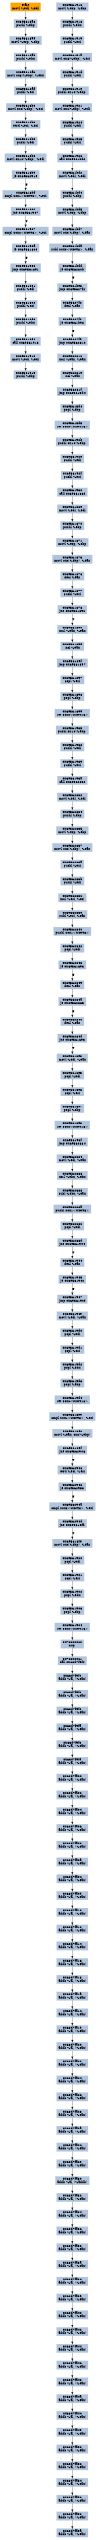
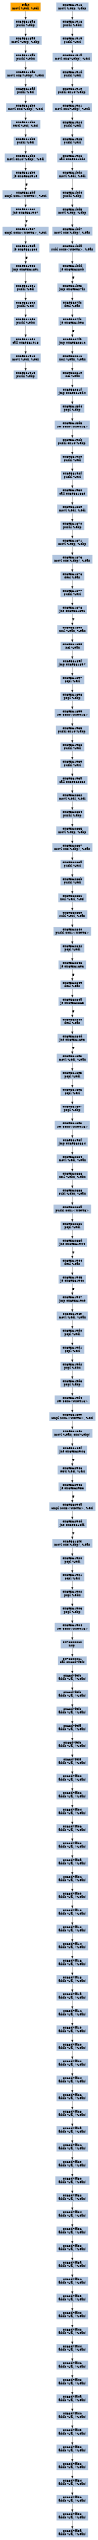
(72, 2181) -> (72, 2181)
